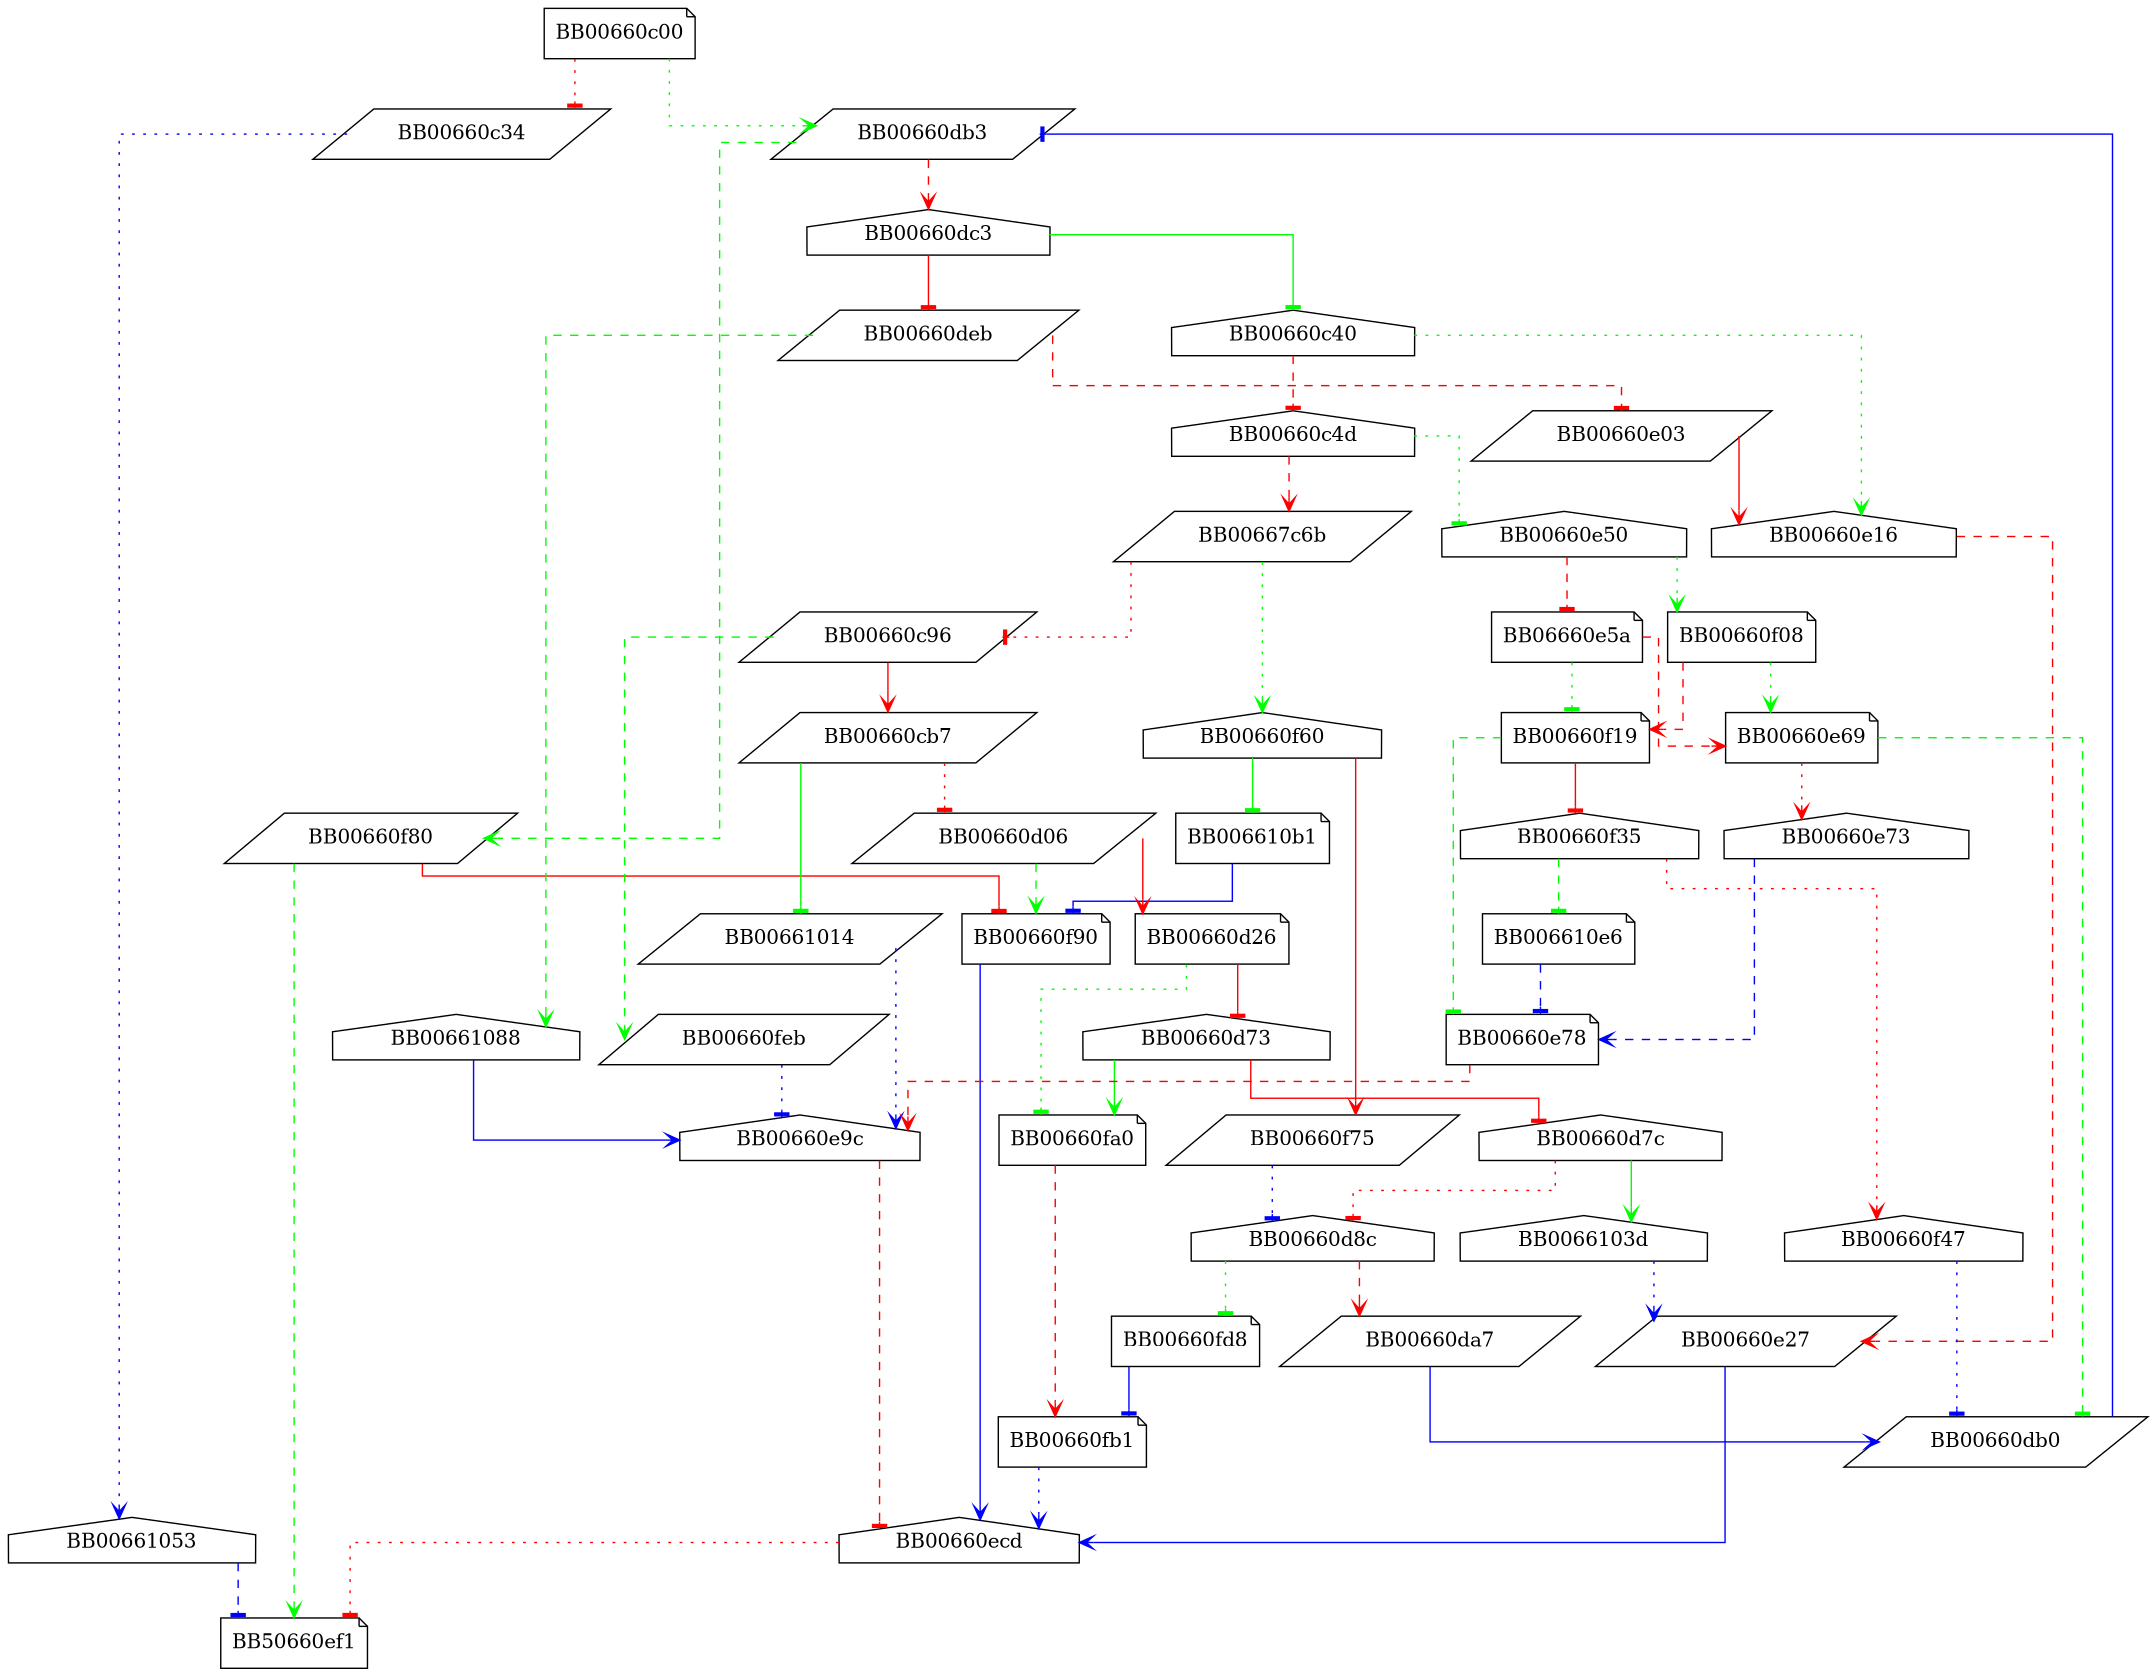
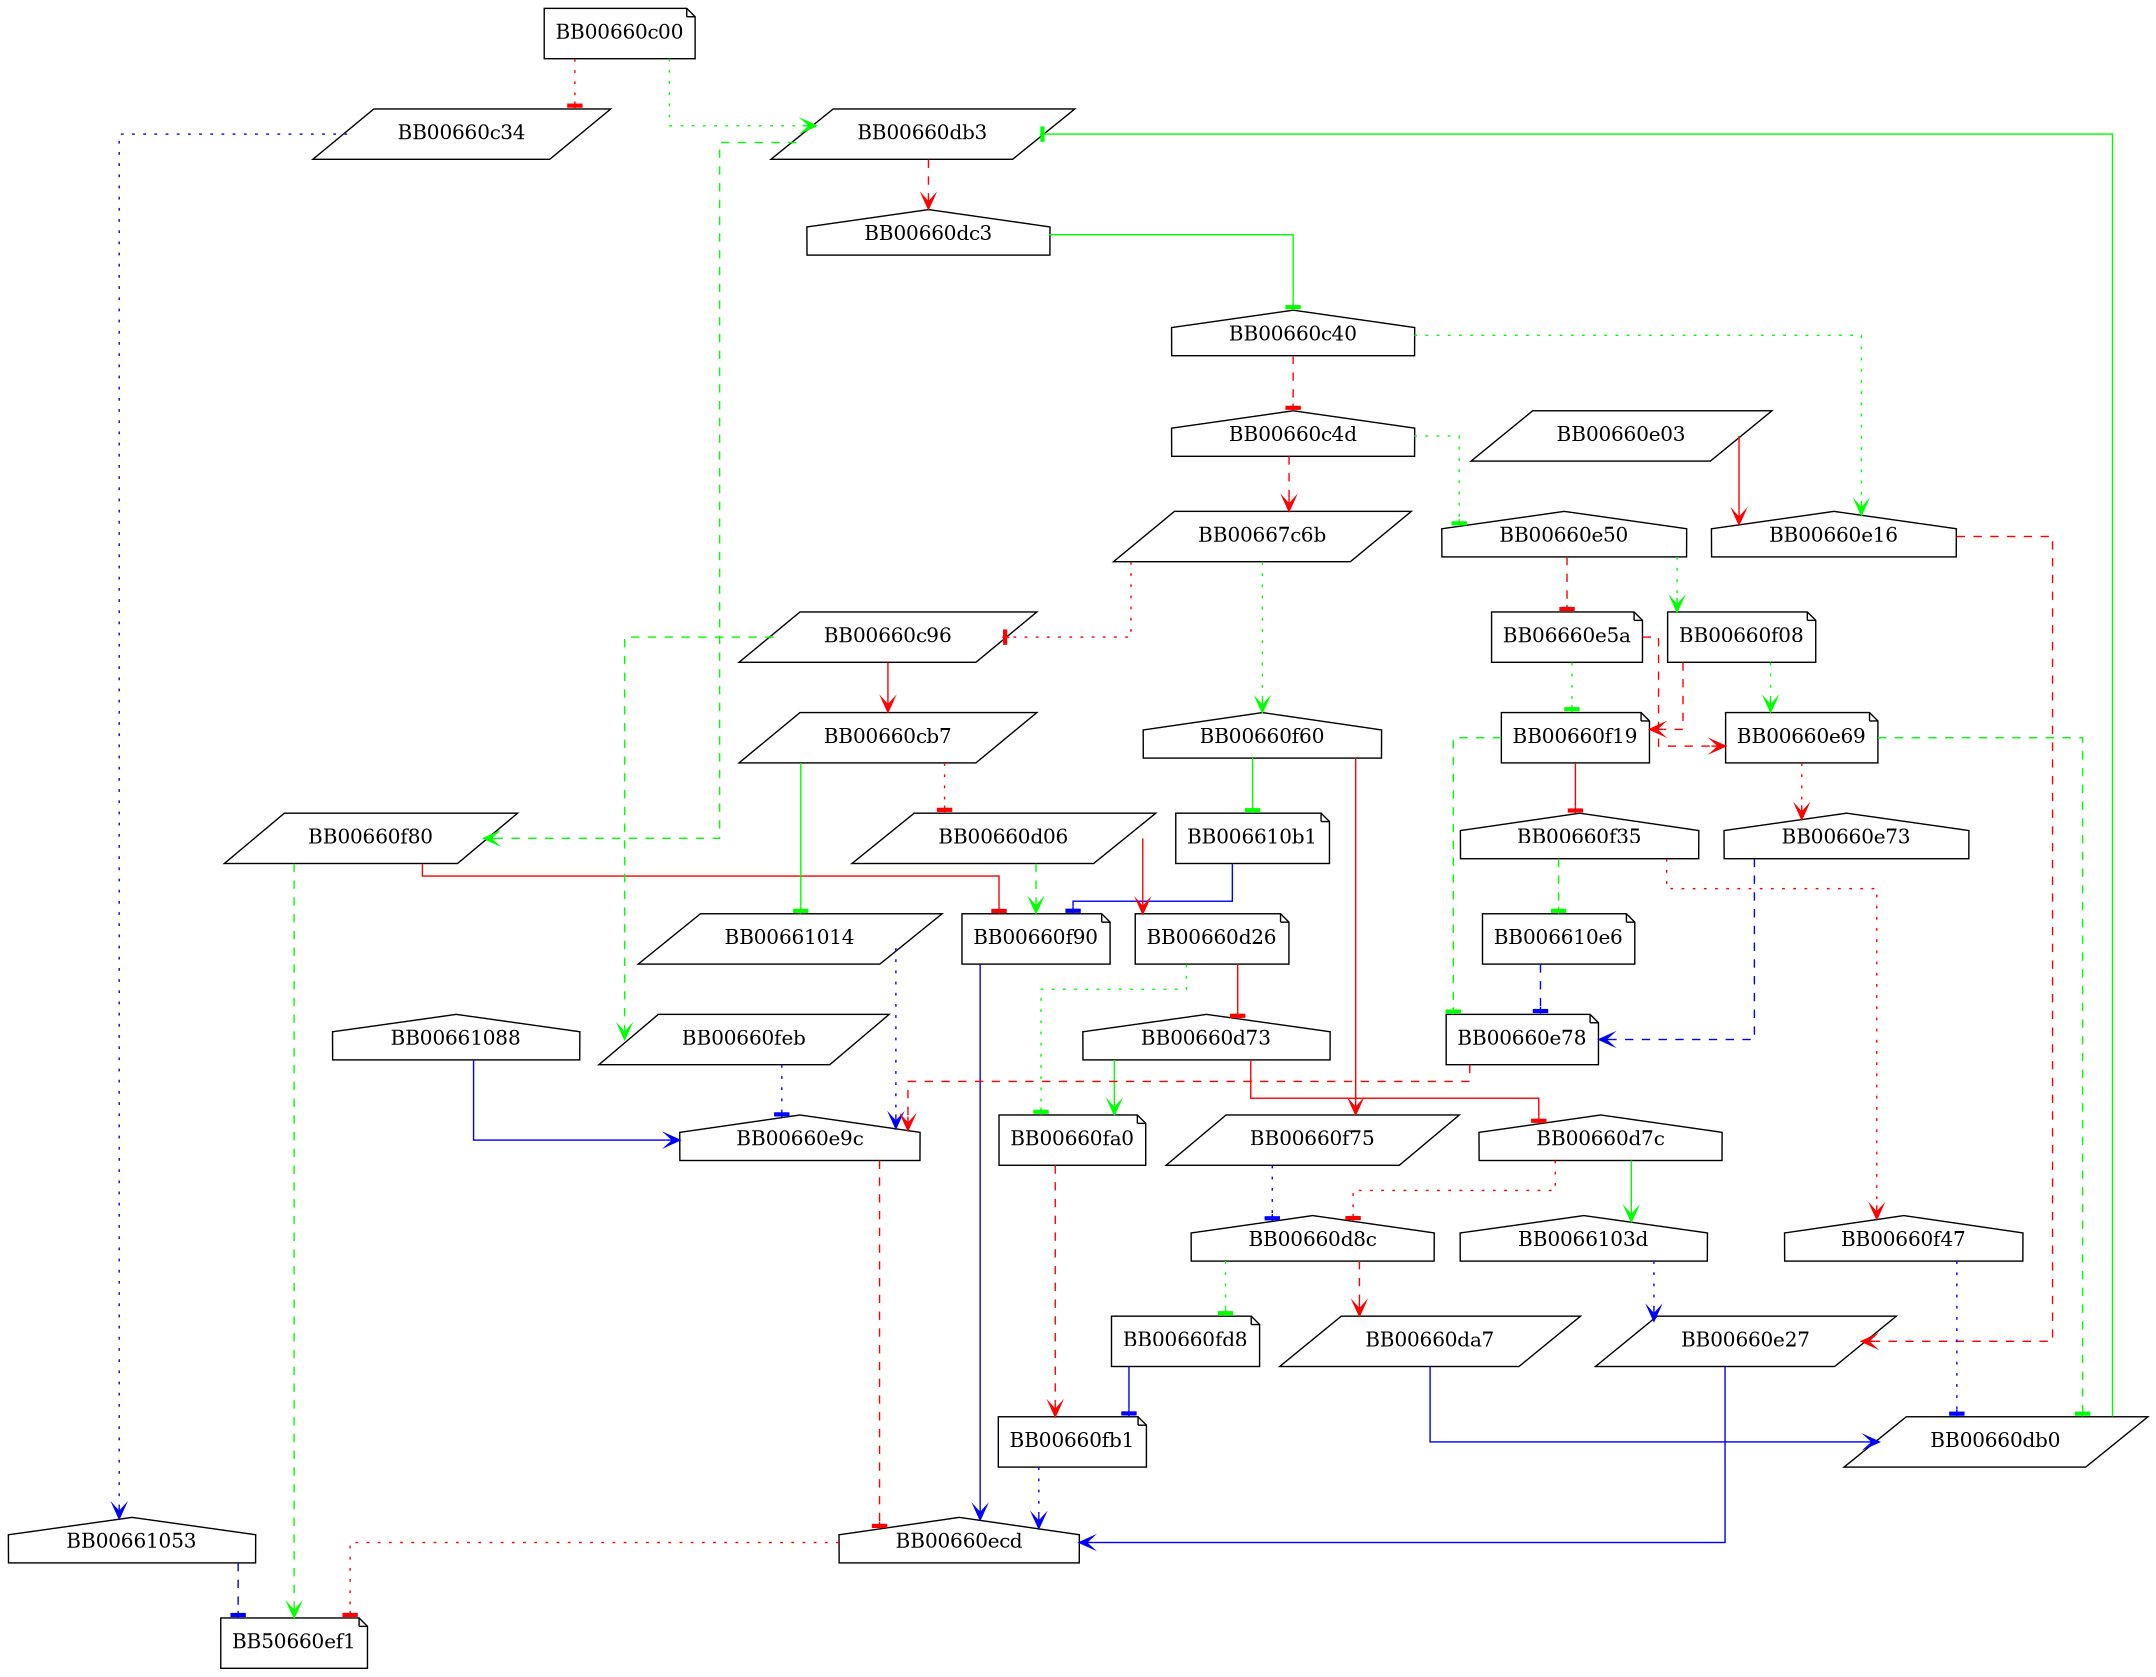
(2112, 242) -> (2112, 242)
(928, 335) -> none
